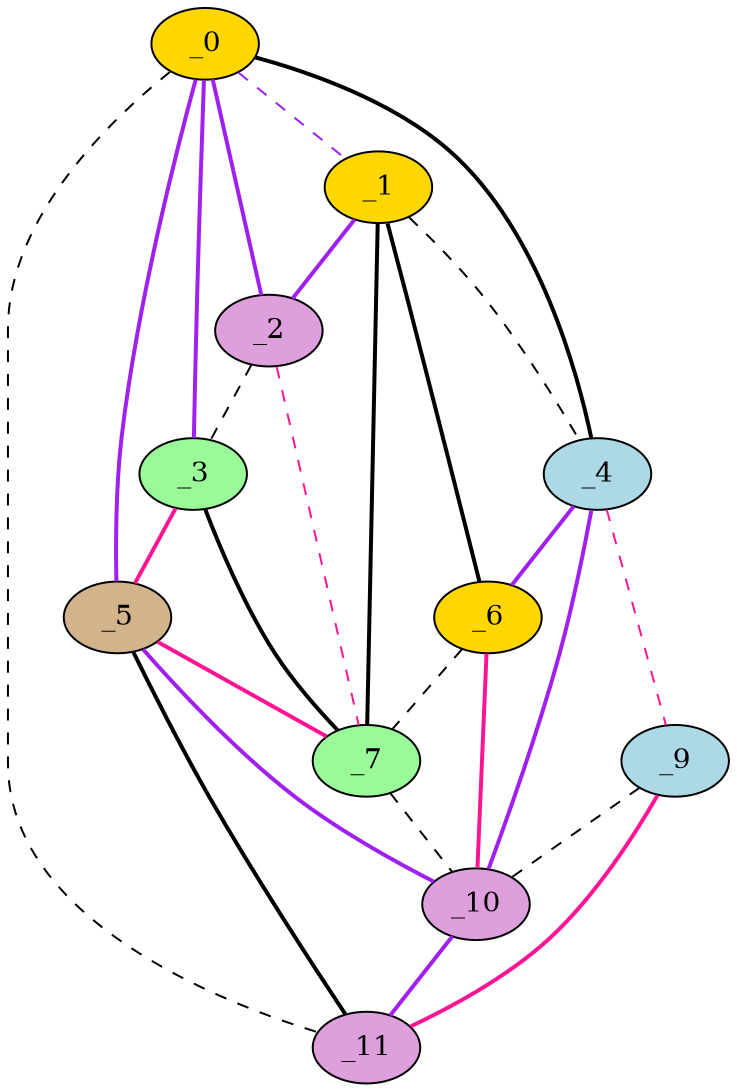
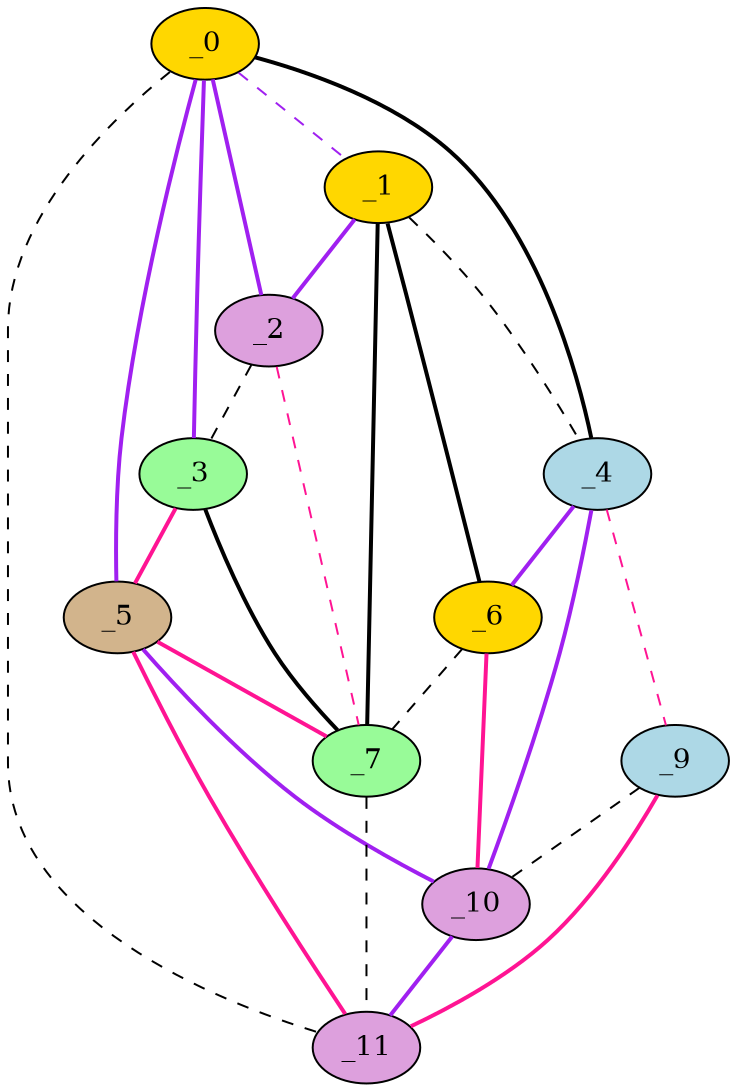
(421, 833) -> (366, 904)
(233, 837) -> (233, 837)
